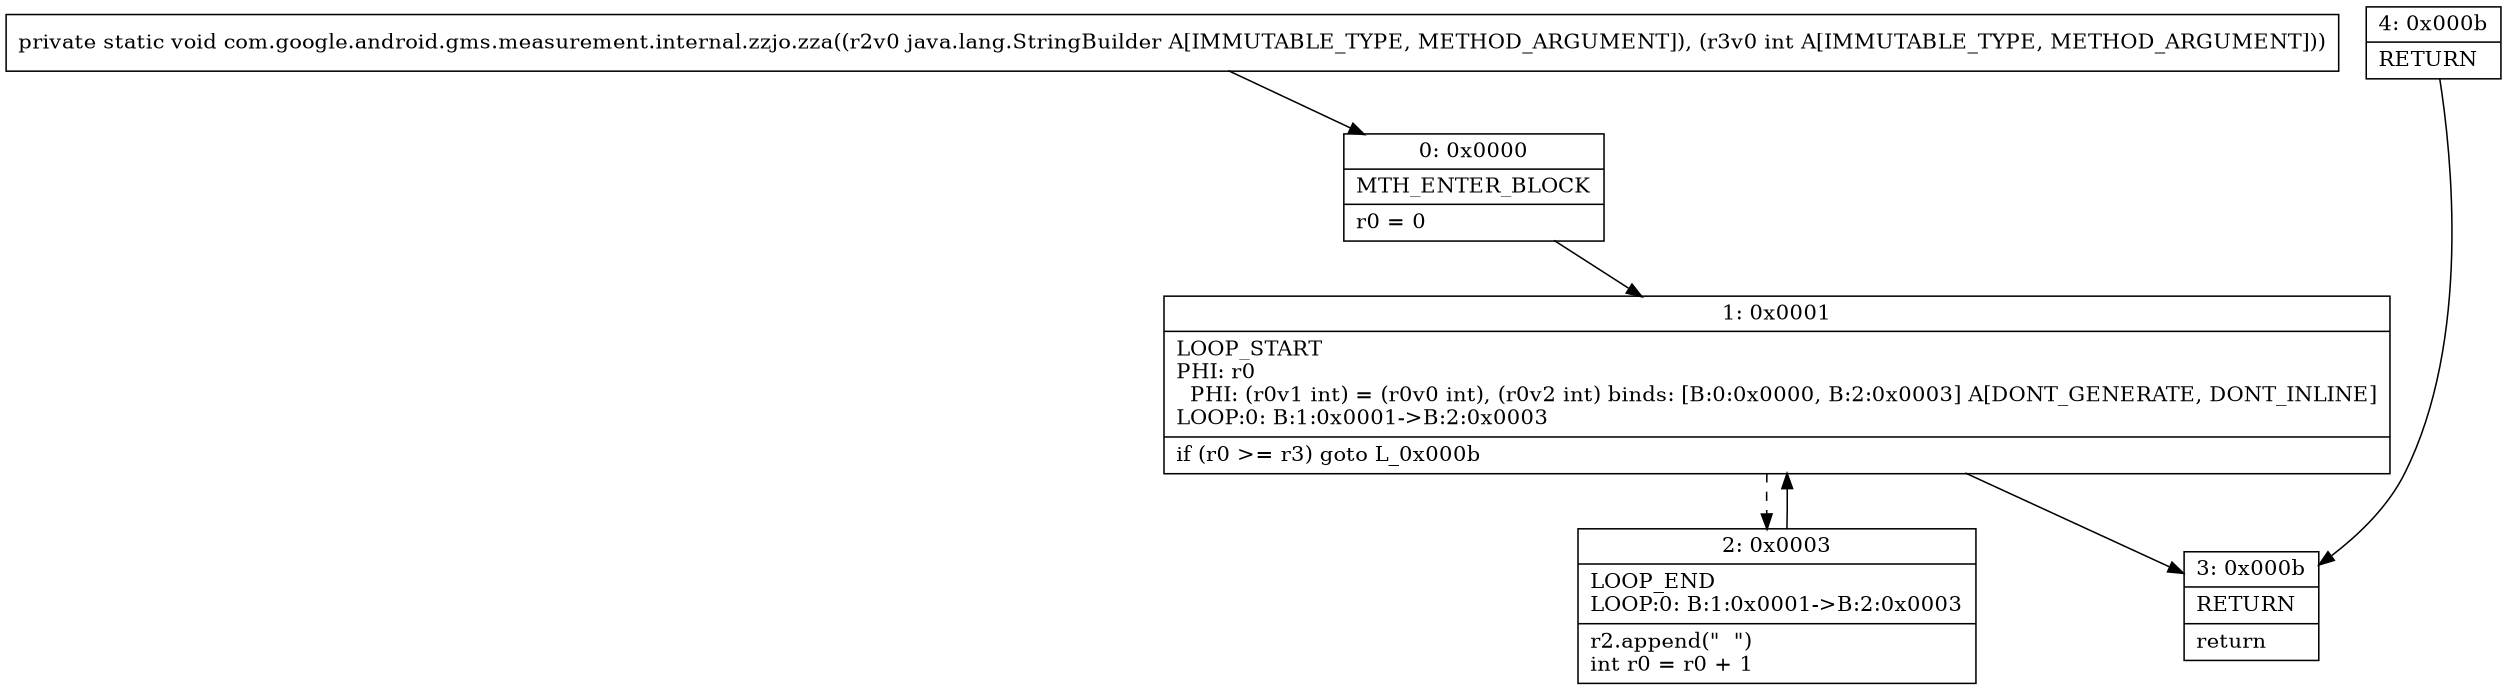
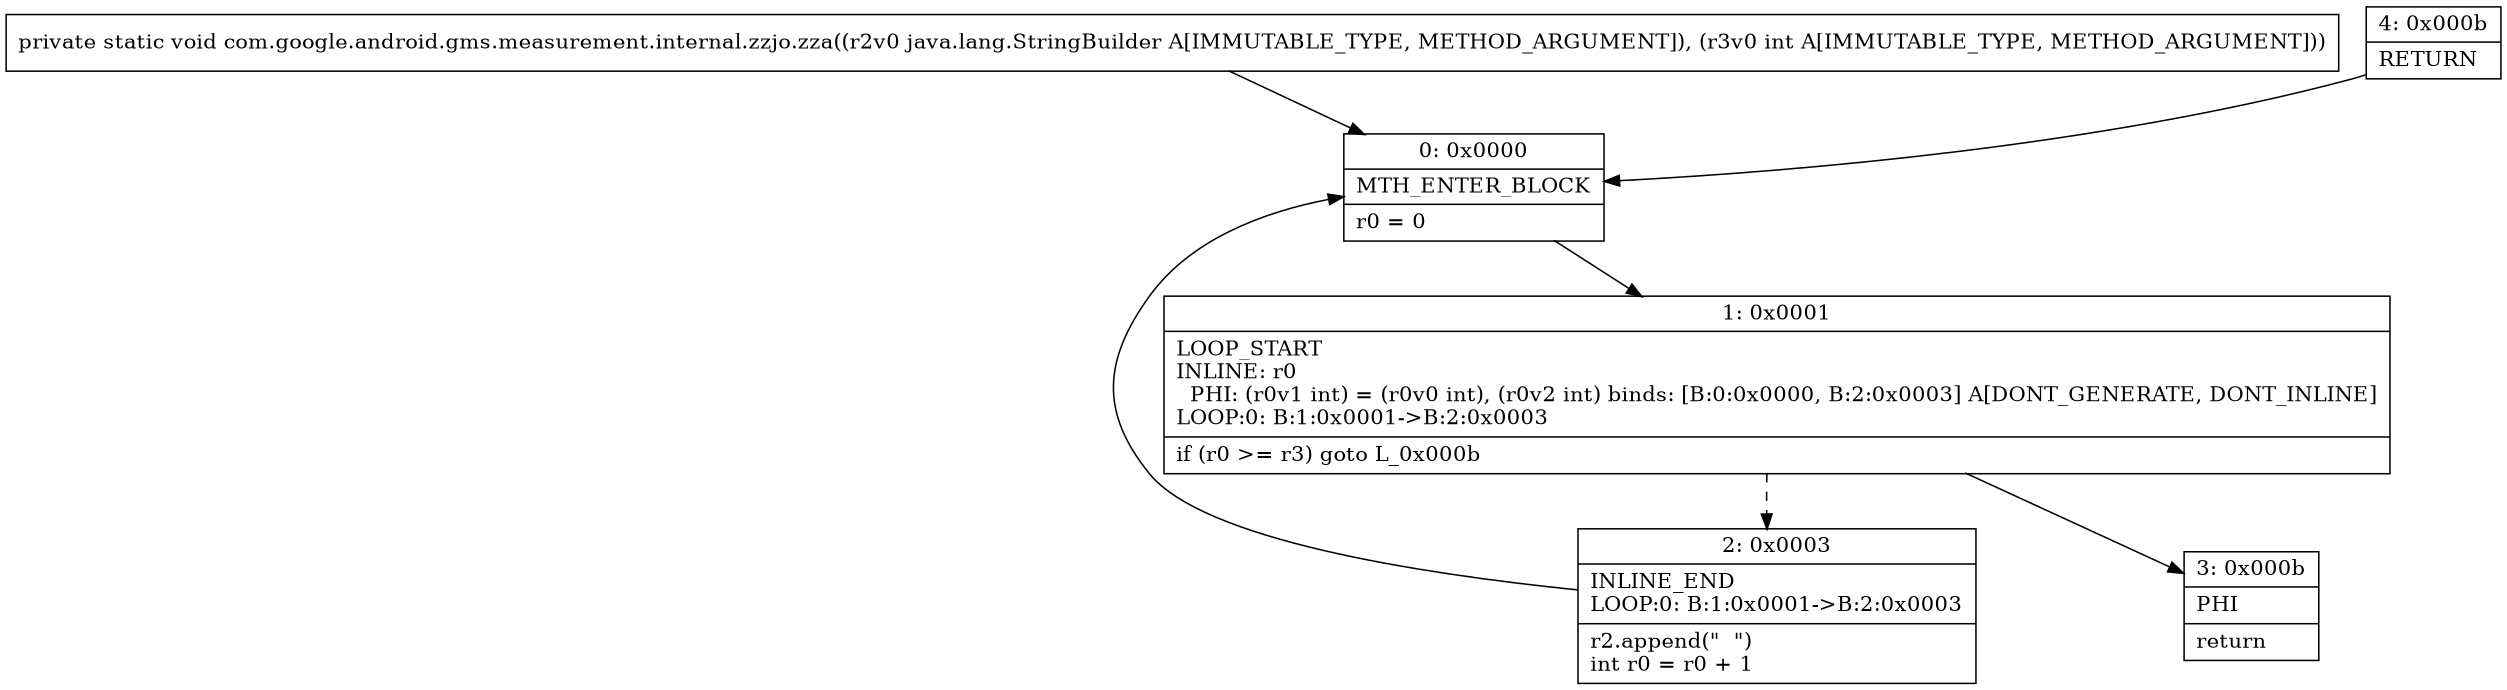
(2445, 334) -> (1996, 146)
(1220, 372) -> (1241, 372)
(1787, 509) -> (1167, 489)
(1653, 582) -> (1663, 582)
(2246, 605) -> (2218, 605)
